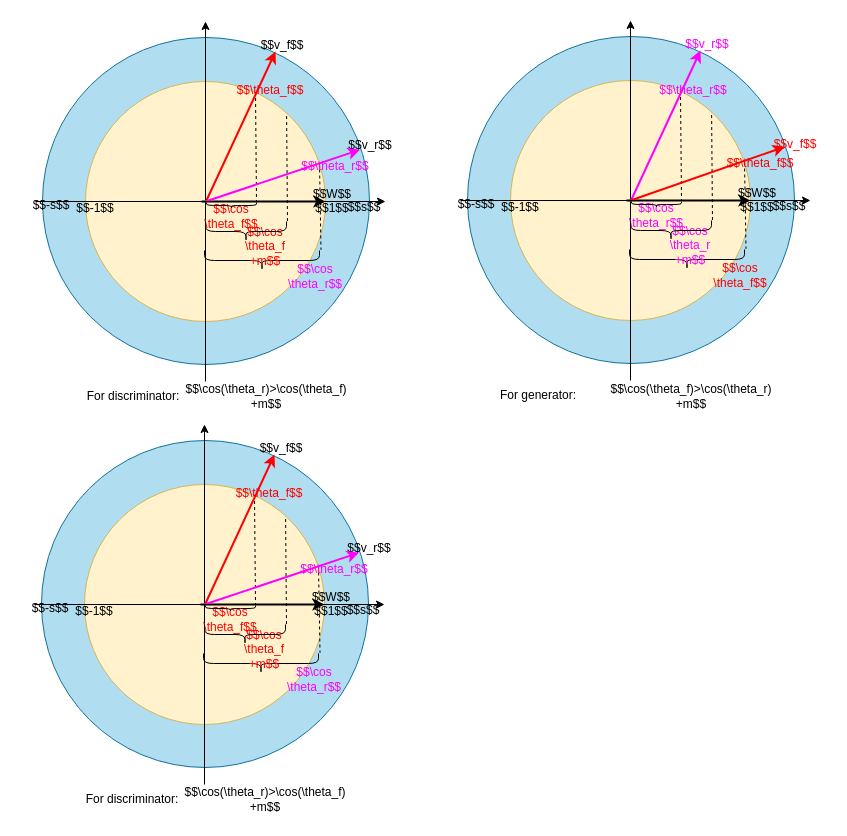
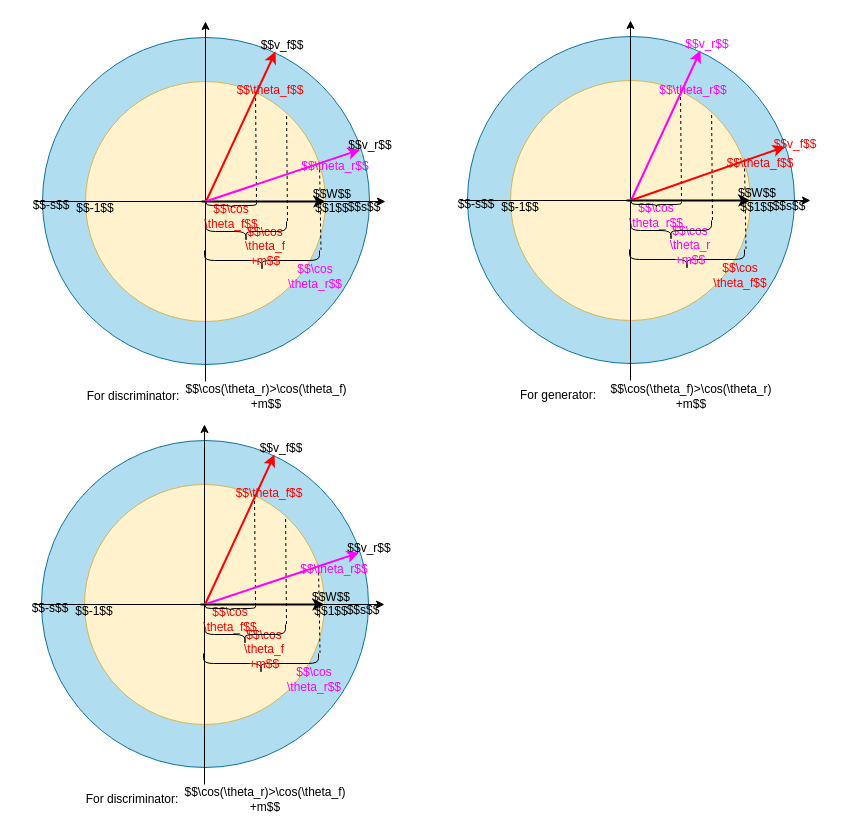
(538, 396) -> (558, 396)
